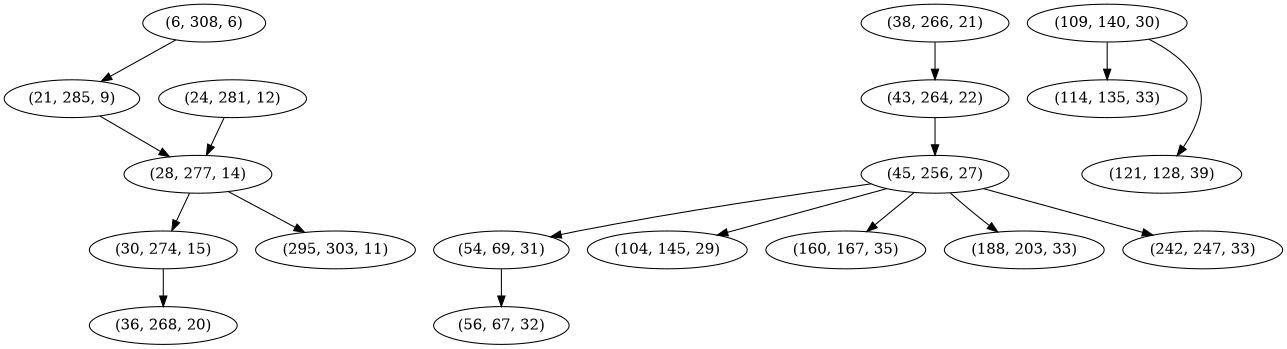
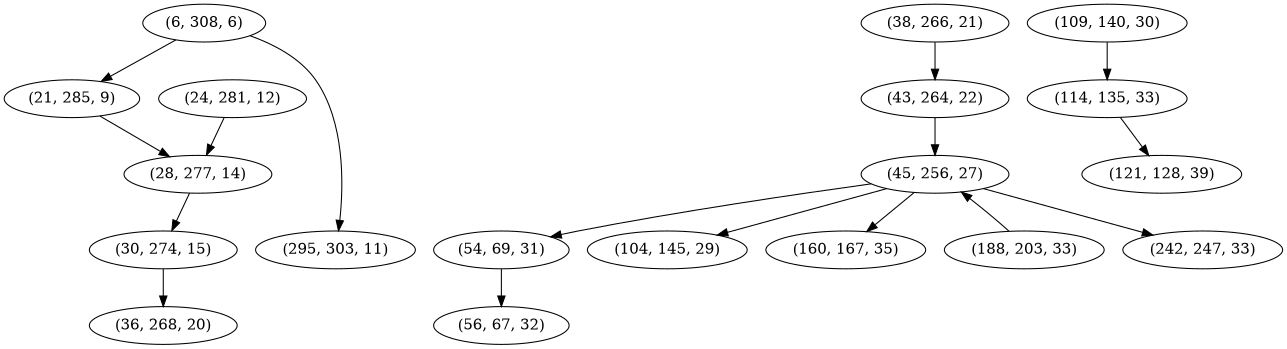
(1198, 84) -> (1131, 132)
(262, 209) -> (330, 109)
(970, 210) -> (990, 215)
